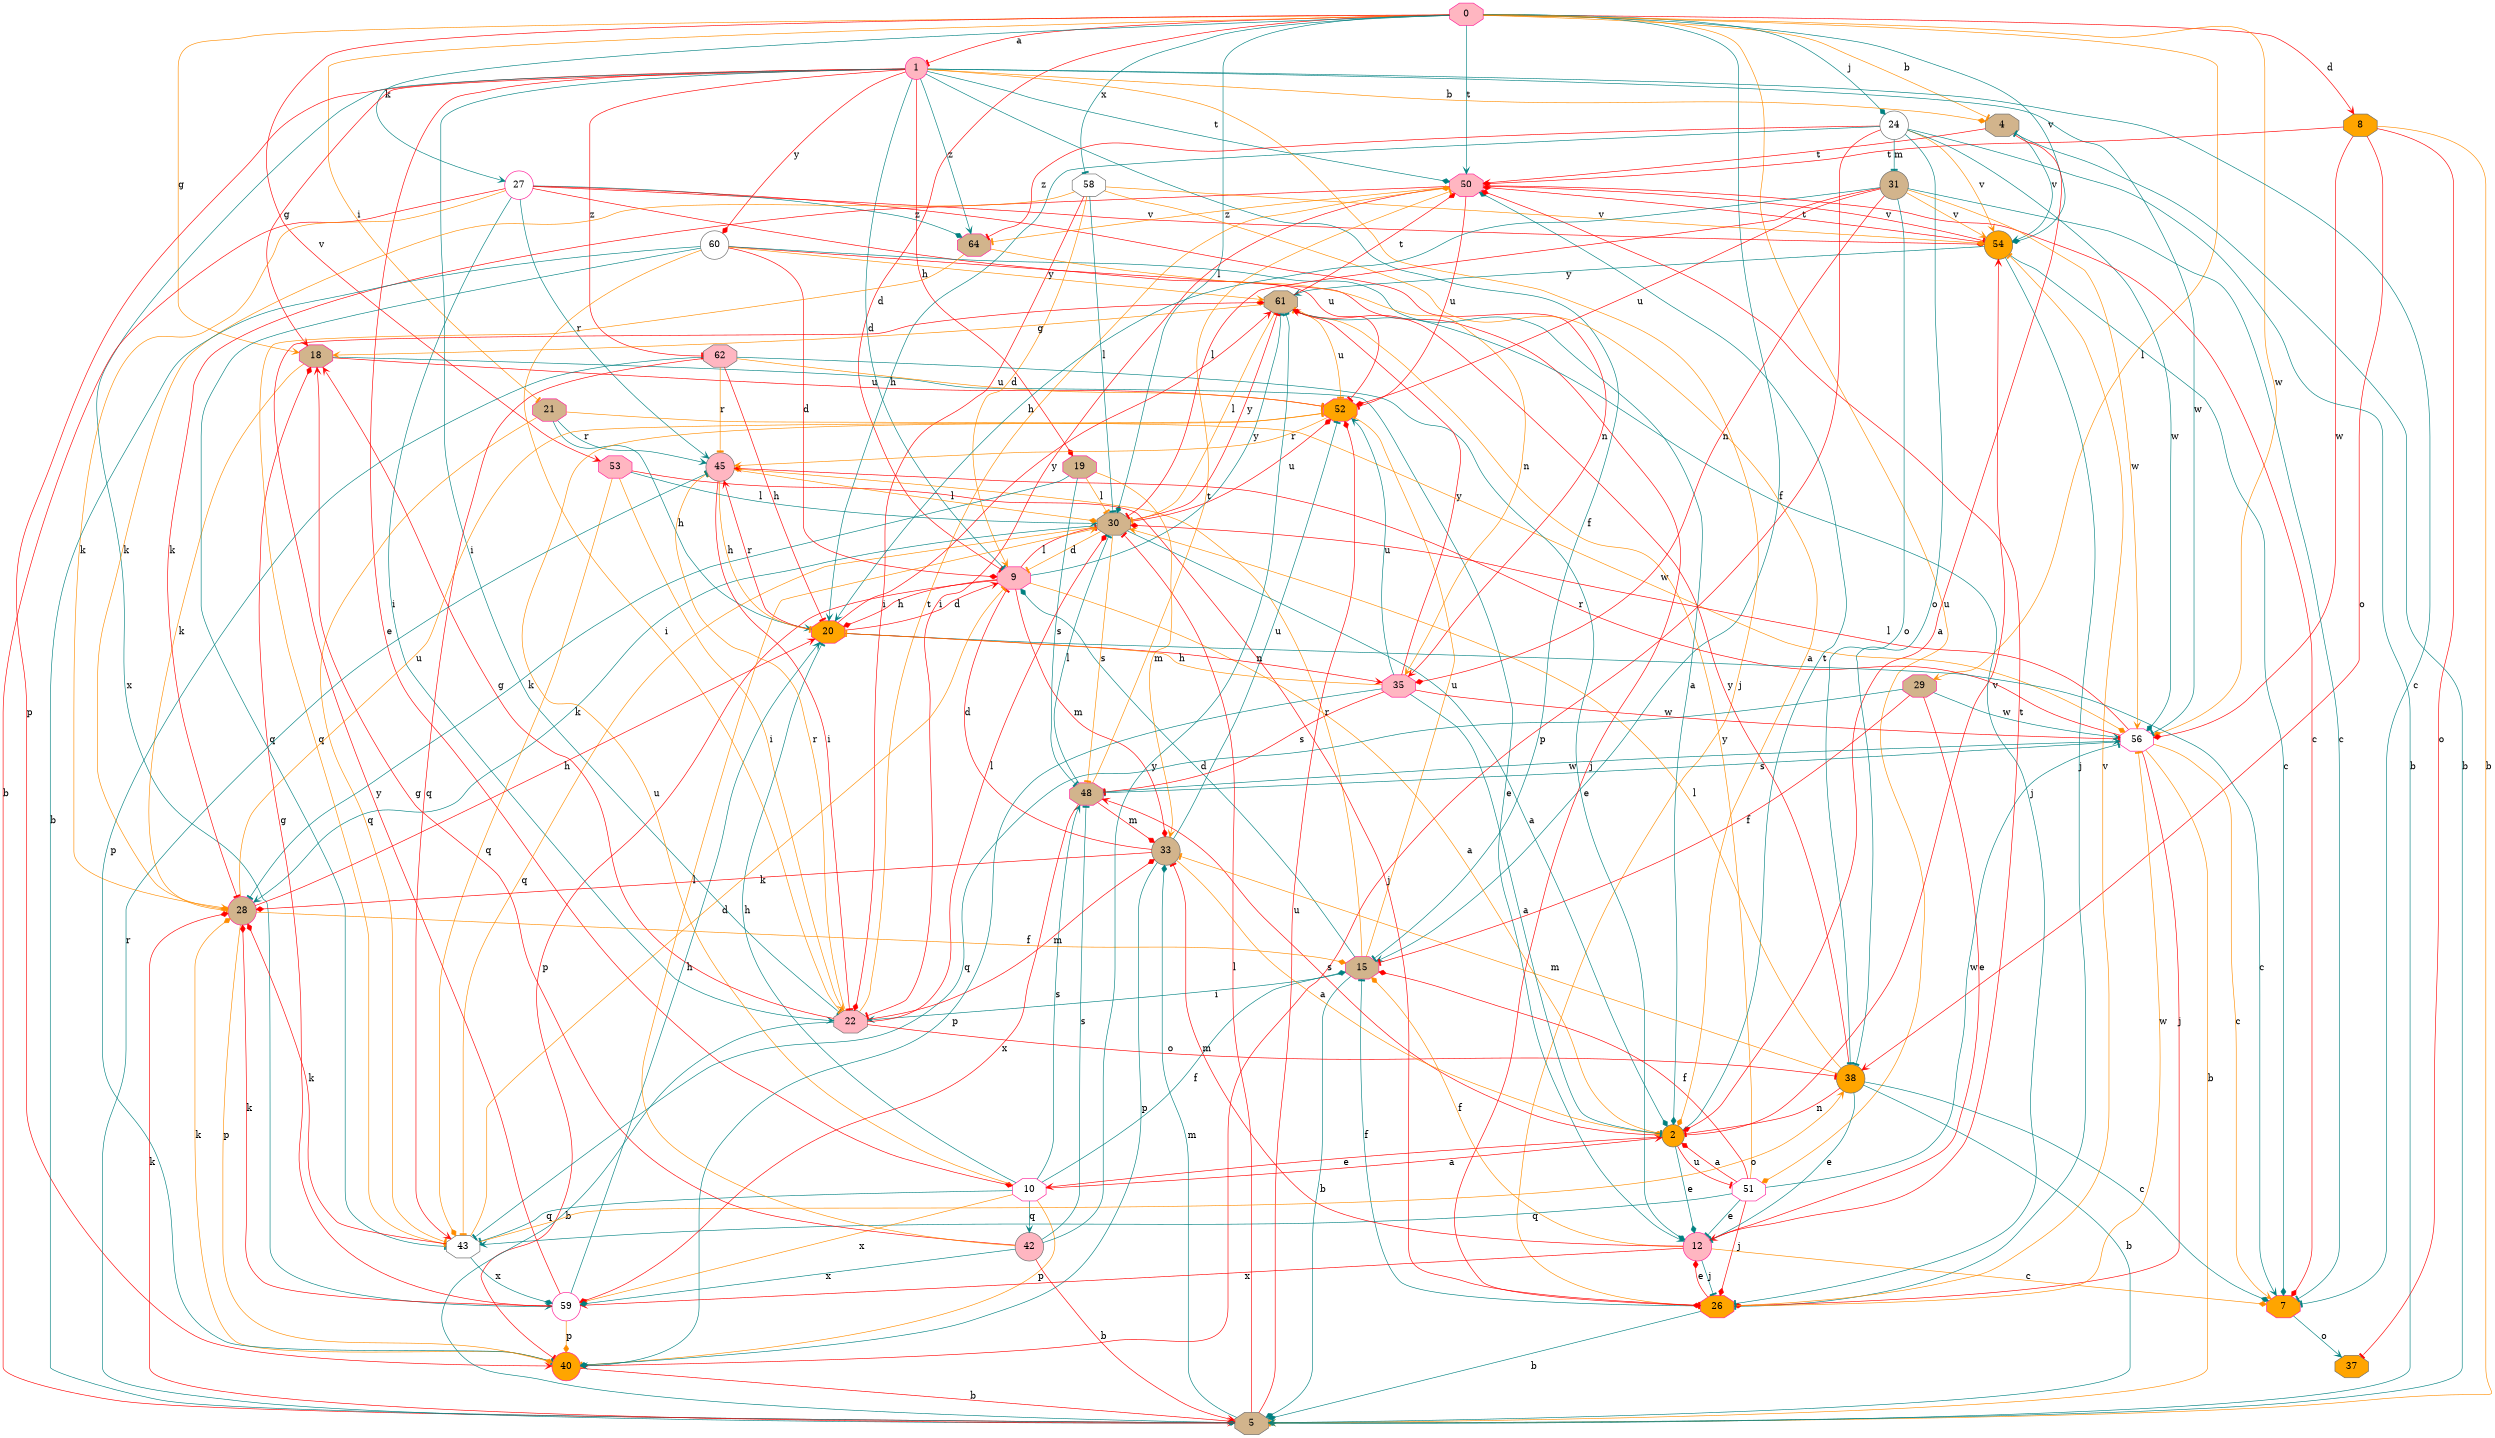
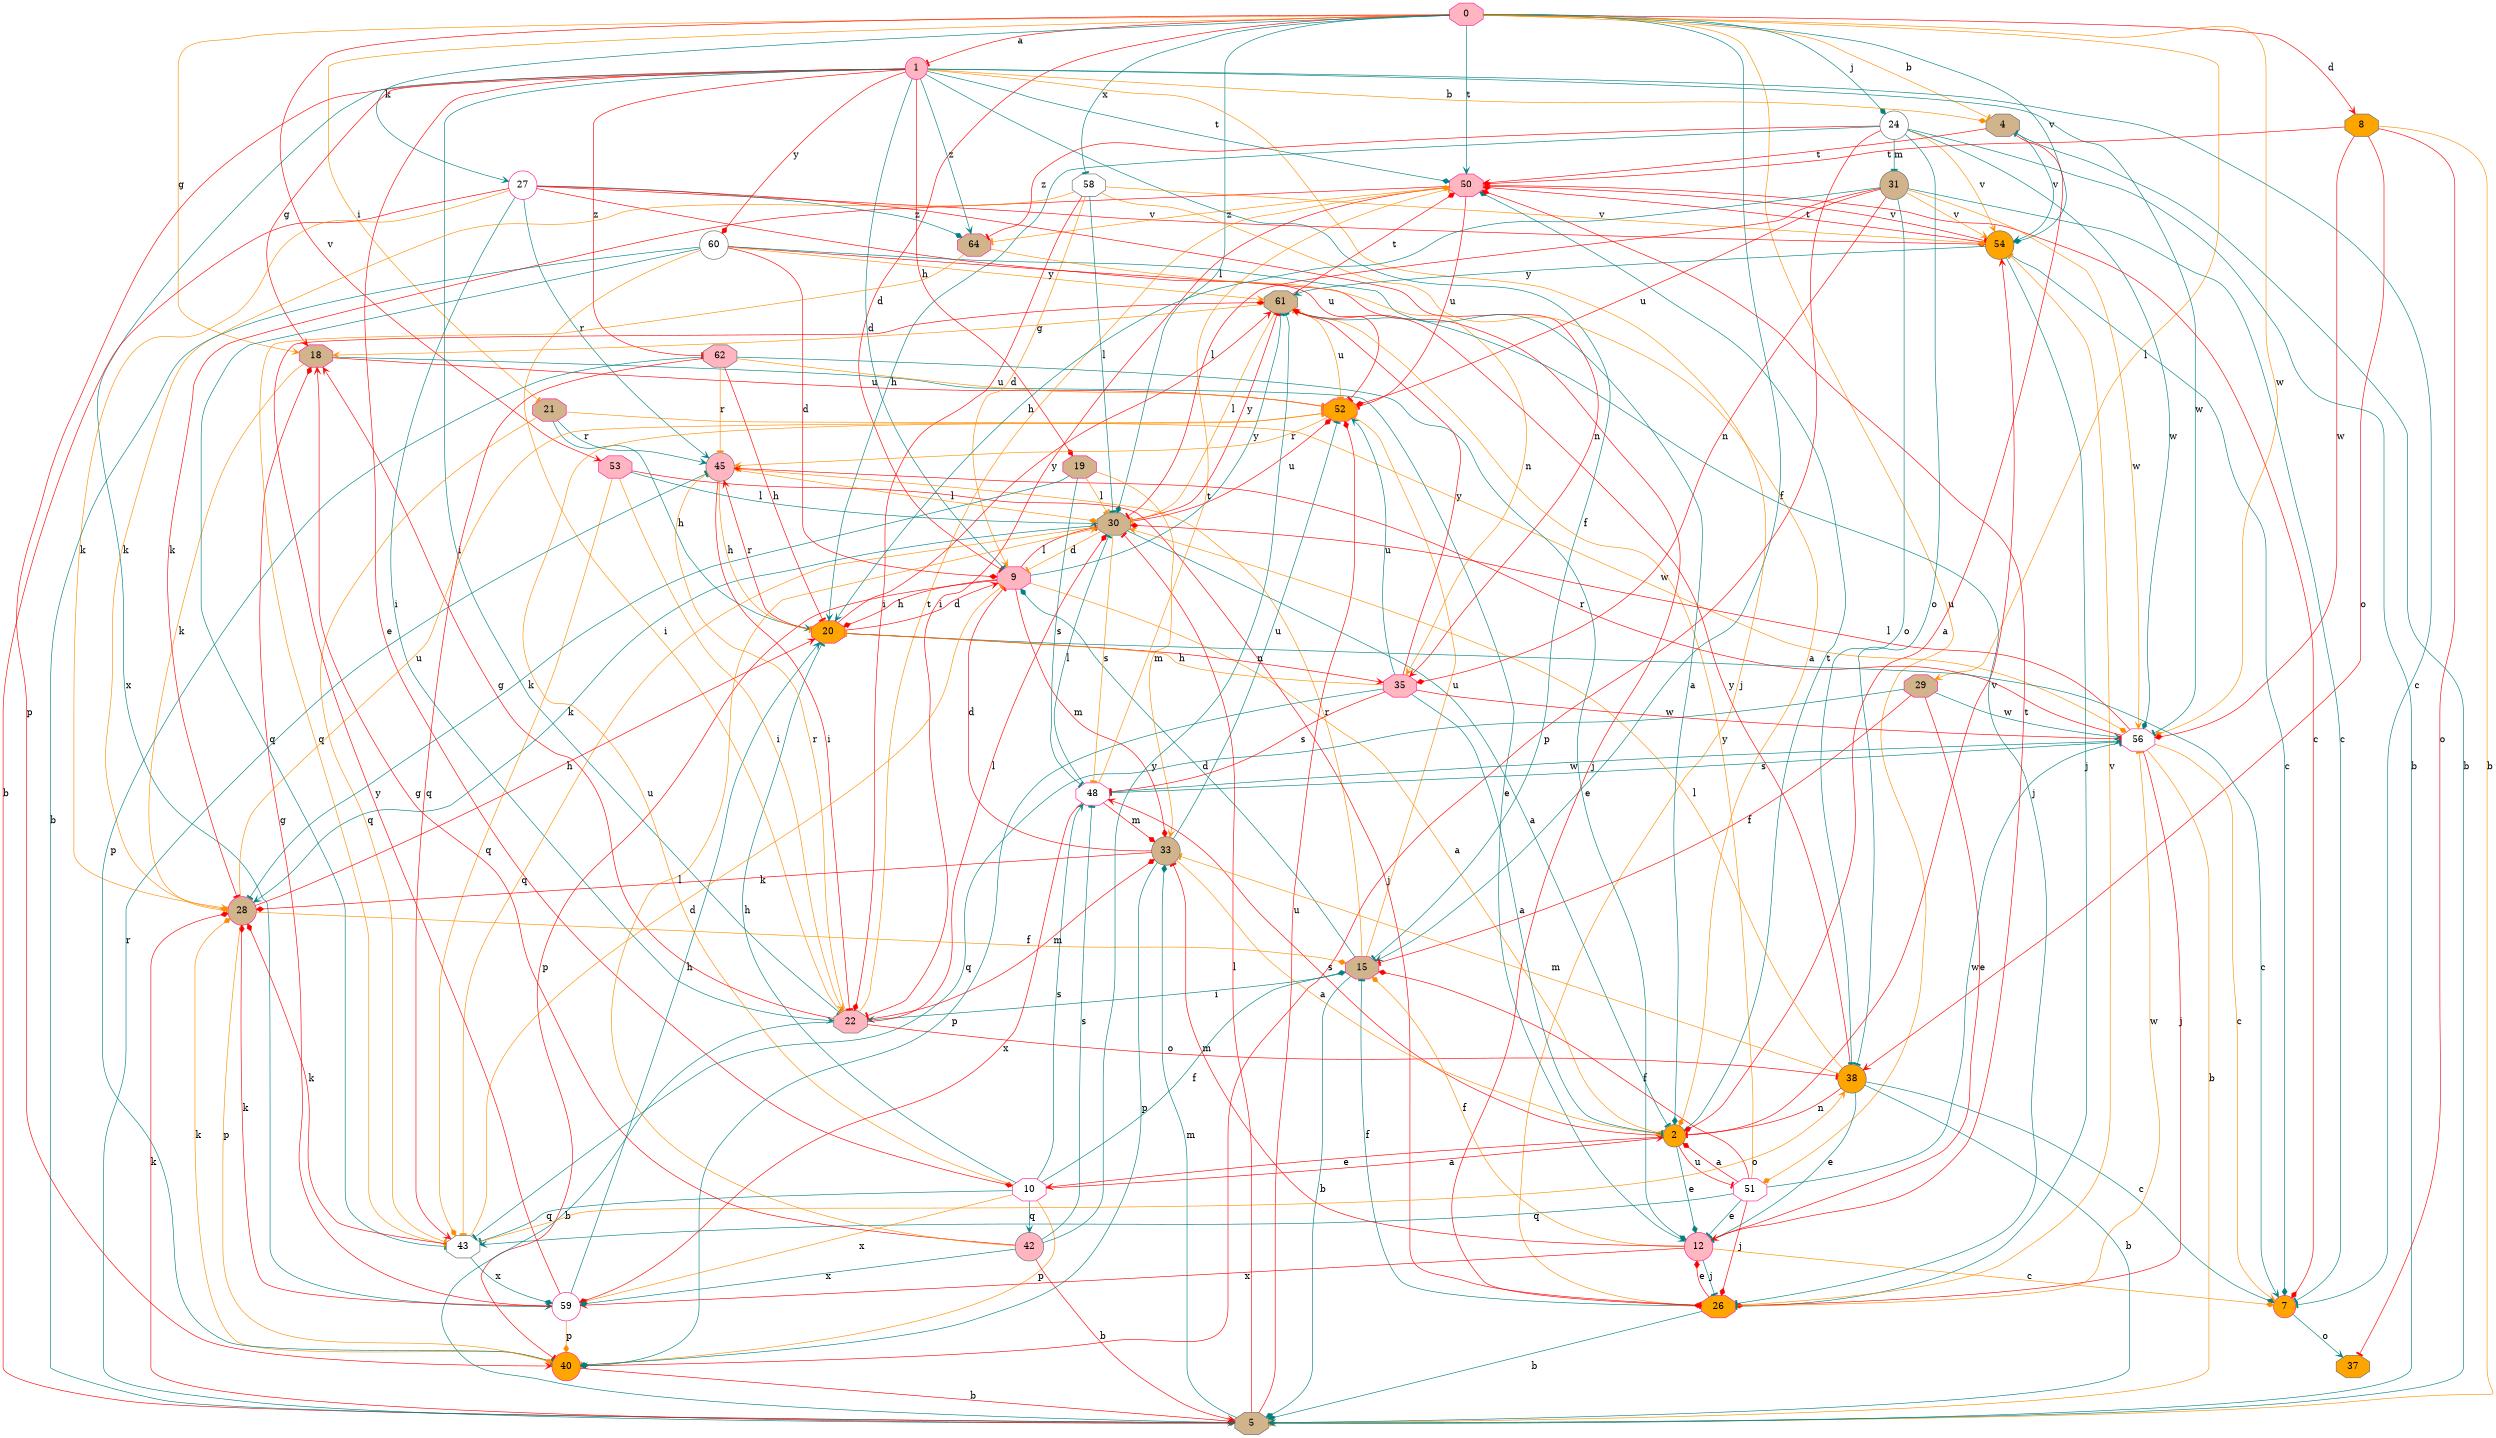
(1484, 741) -> (1486, 743)
(1086, 794) -> (1093, 794)
(2283, 1307) -> (2285, 1307)
